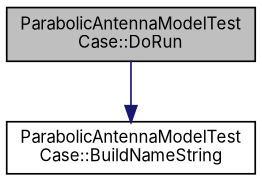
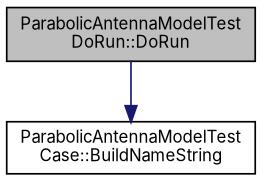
(131, 34) -> (131, 34)
